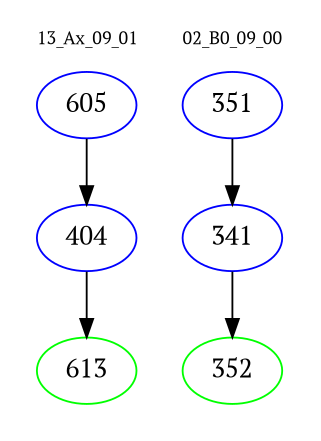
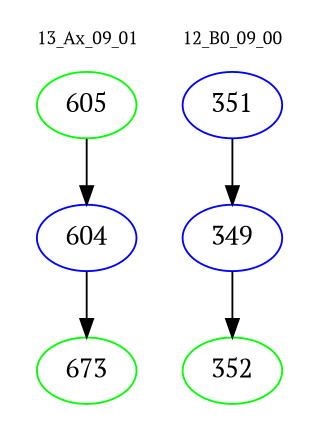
(233, 40) -> (233, 40)
(87, 105) -> (87, 105)
(87, 238) -> (87, 238)
(232, 238) -> (232, 238)
(87, 371) -> (87, 371)
